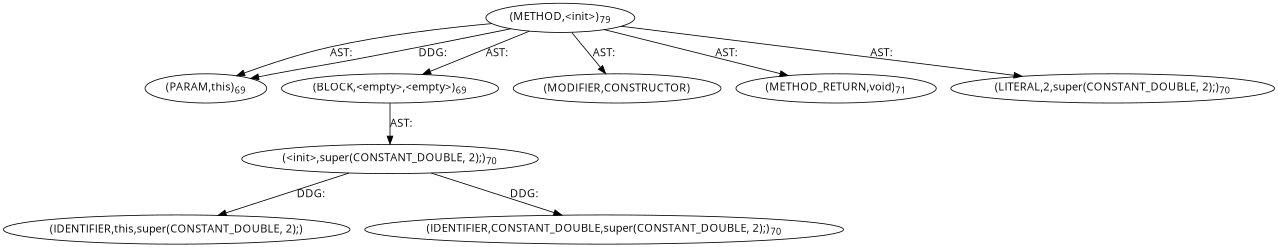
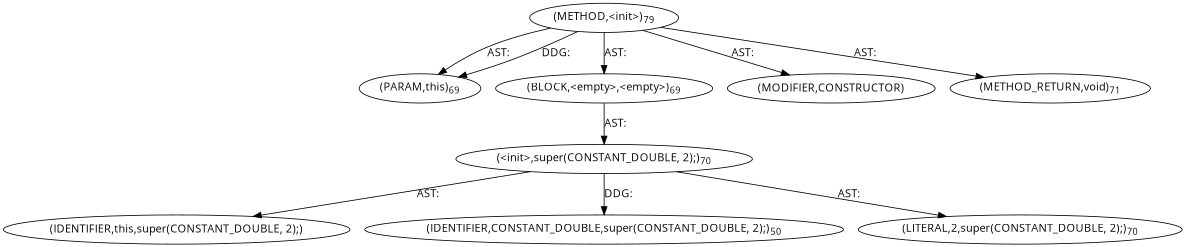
(818, 51) -> (807, 193)
(313, 194) -> (430, 194)
(776, 228) -> (776, 228)
